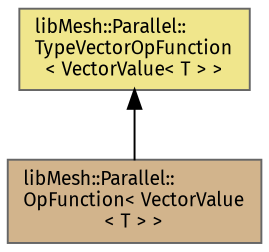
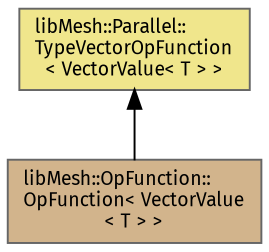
(135, 201) -> (135, 201)
